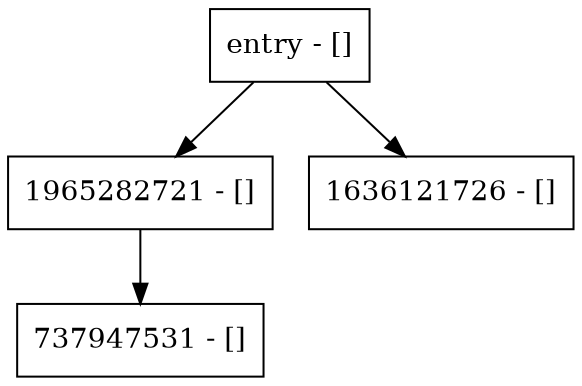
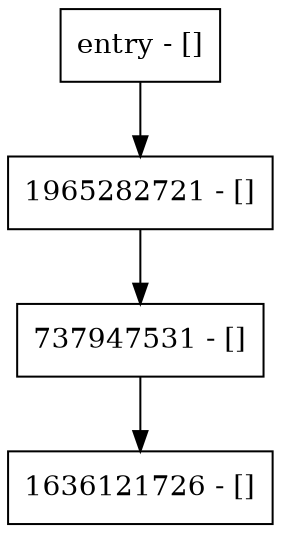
(358, 112) -> (140, 404)
